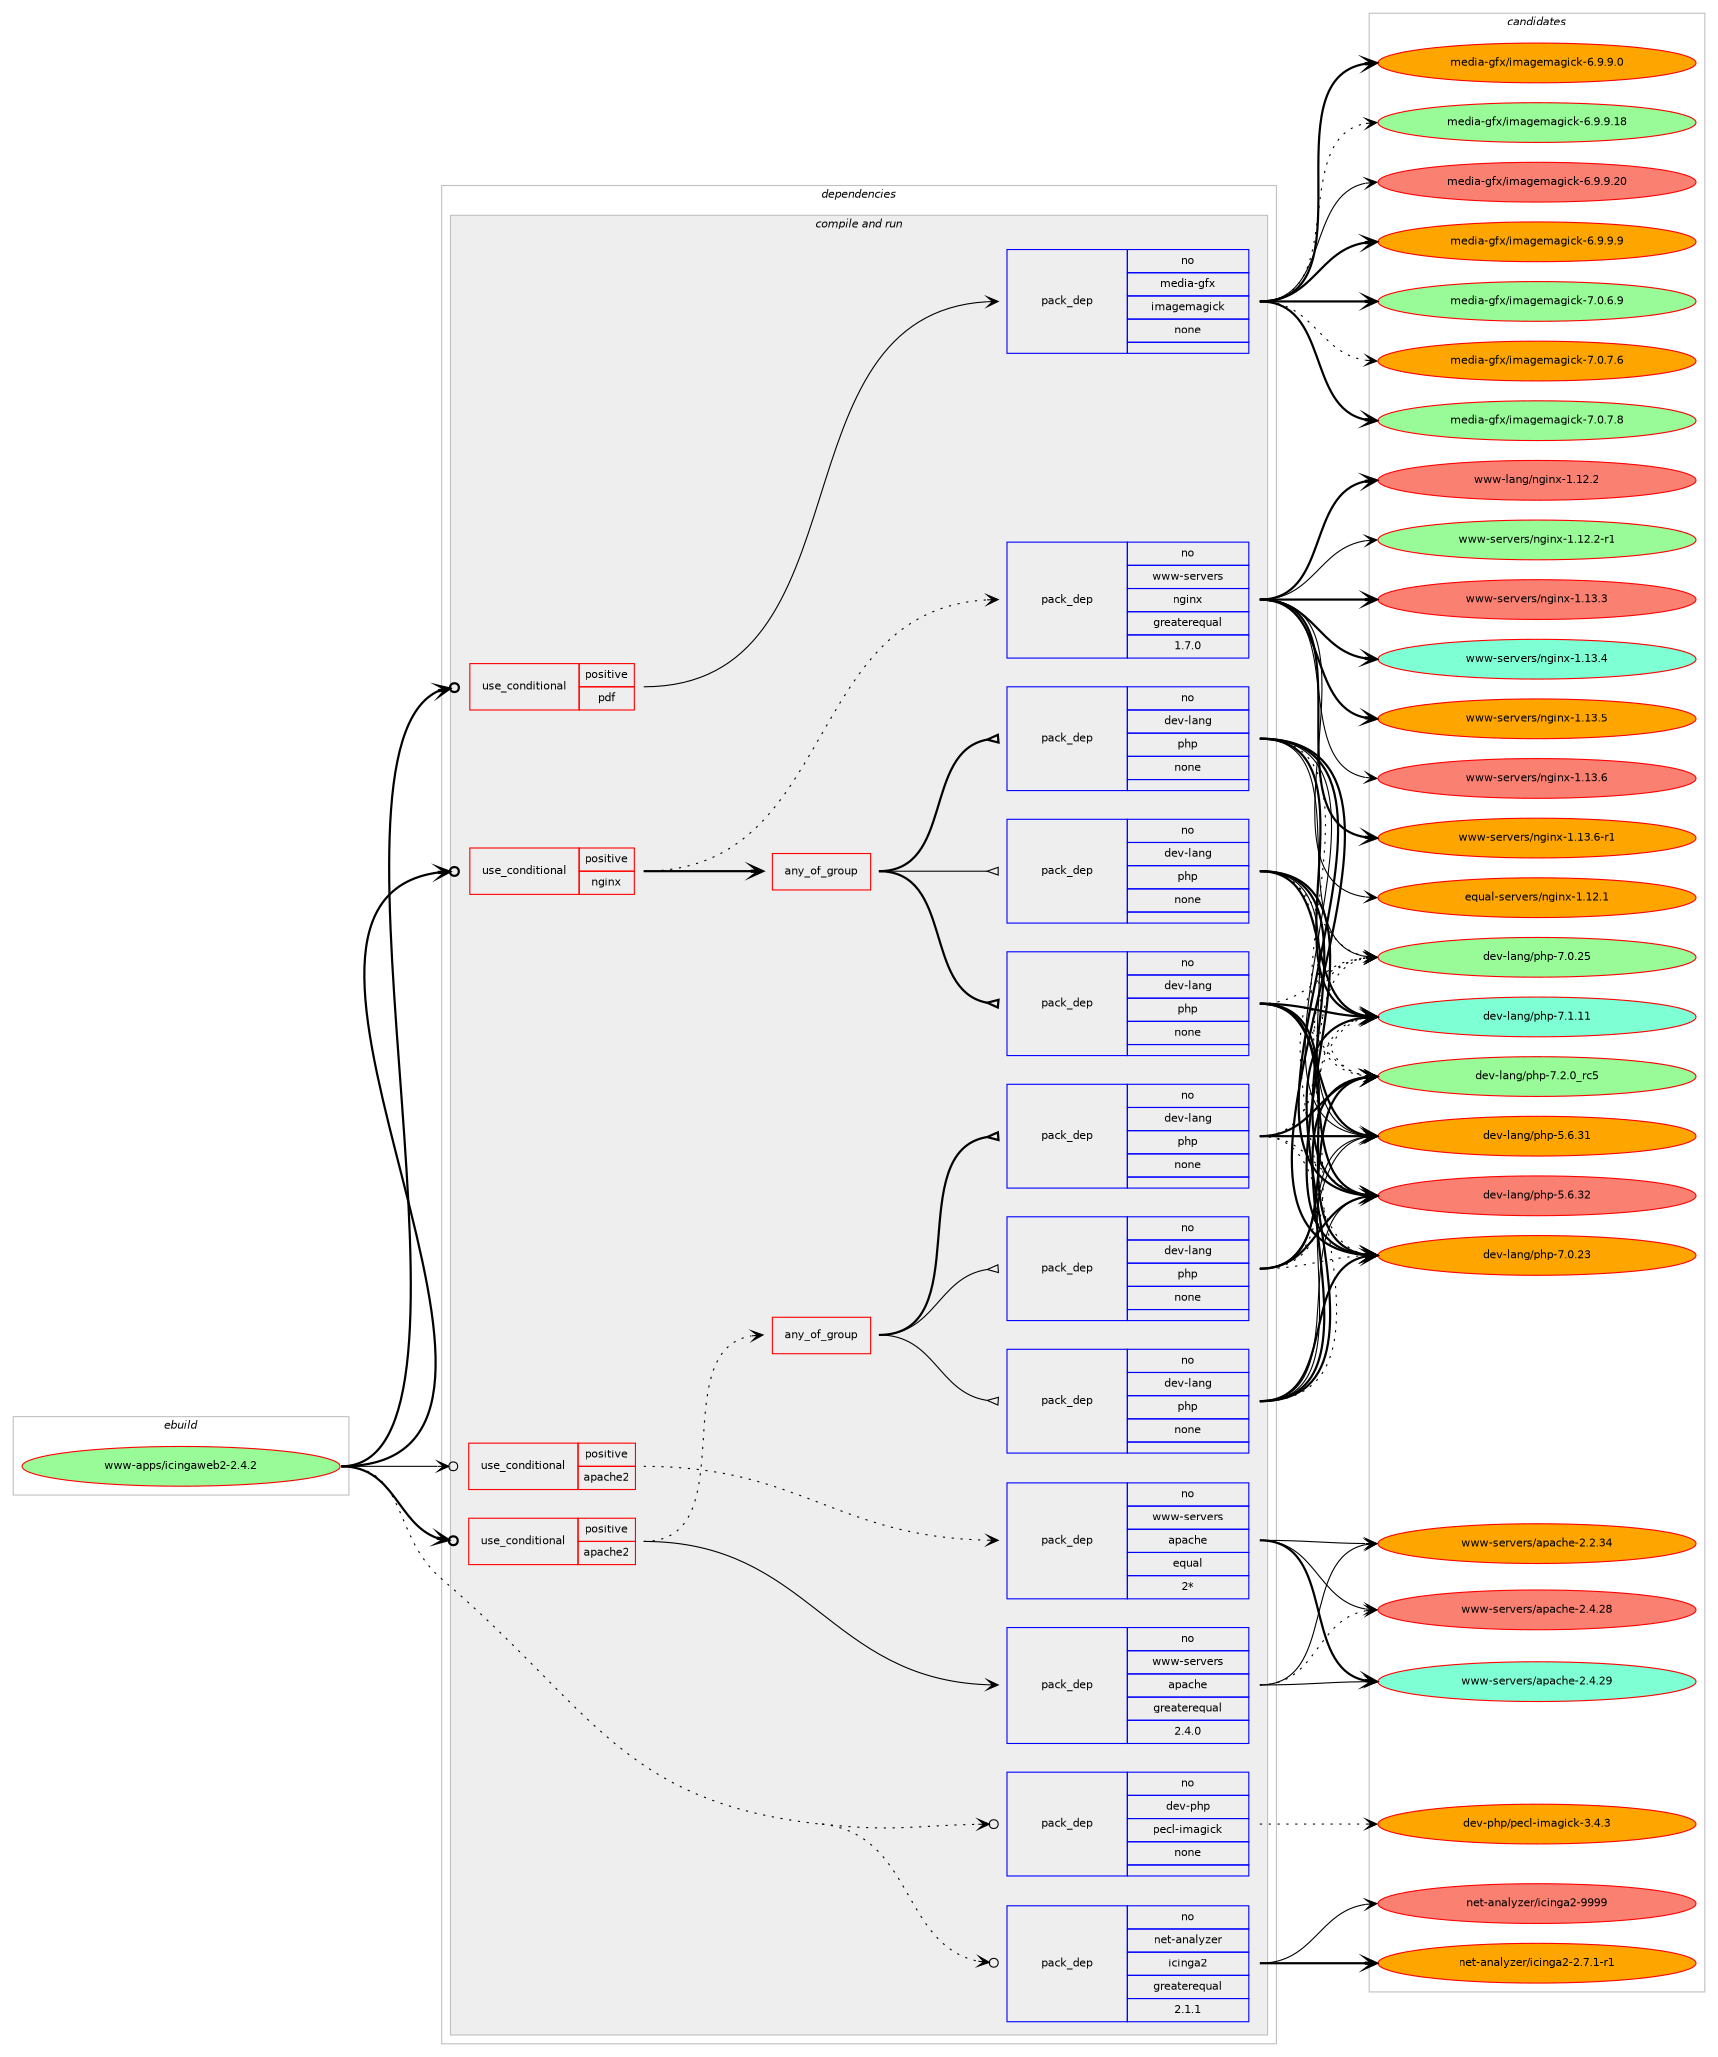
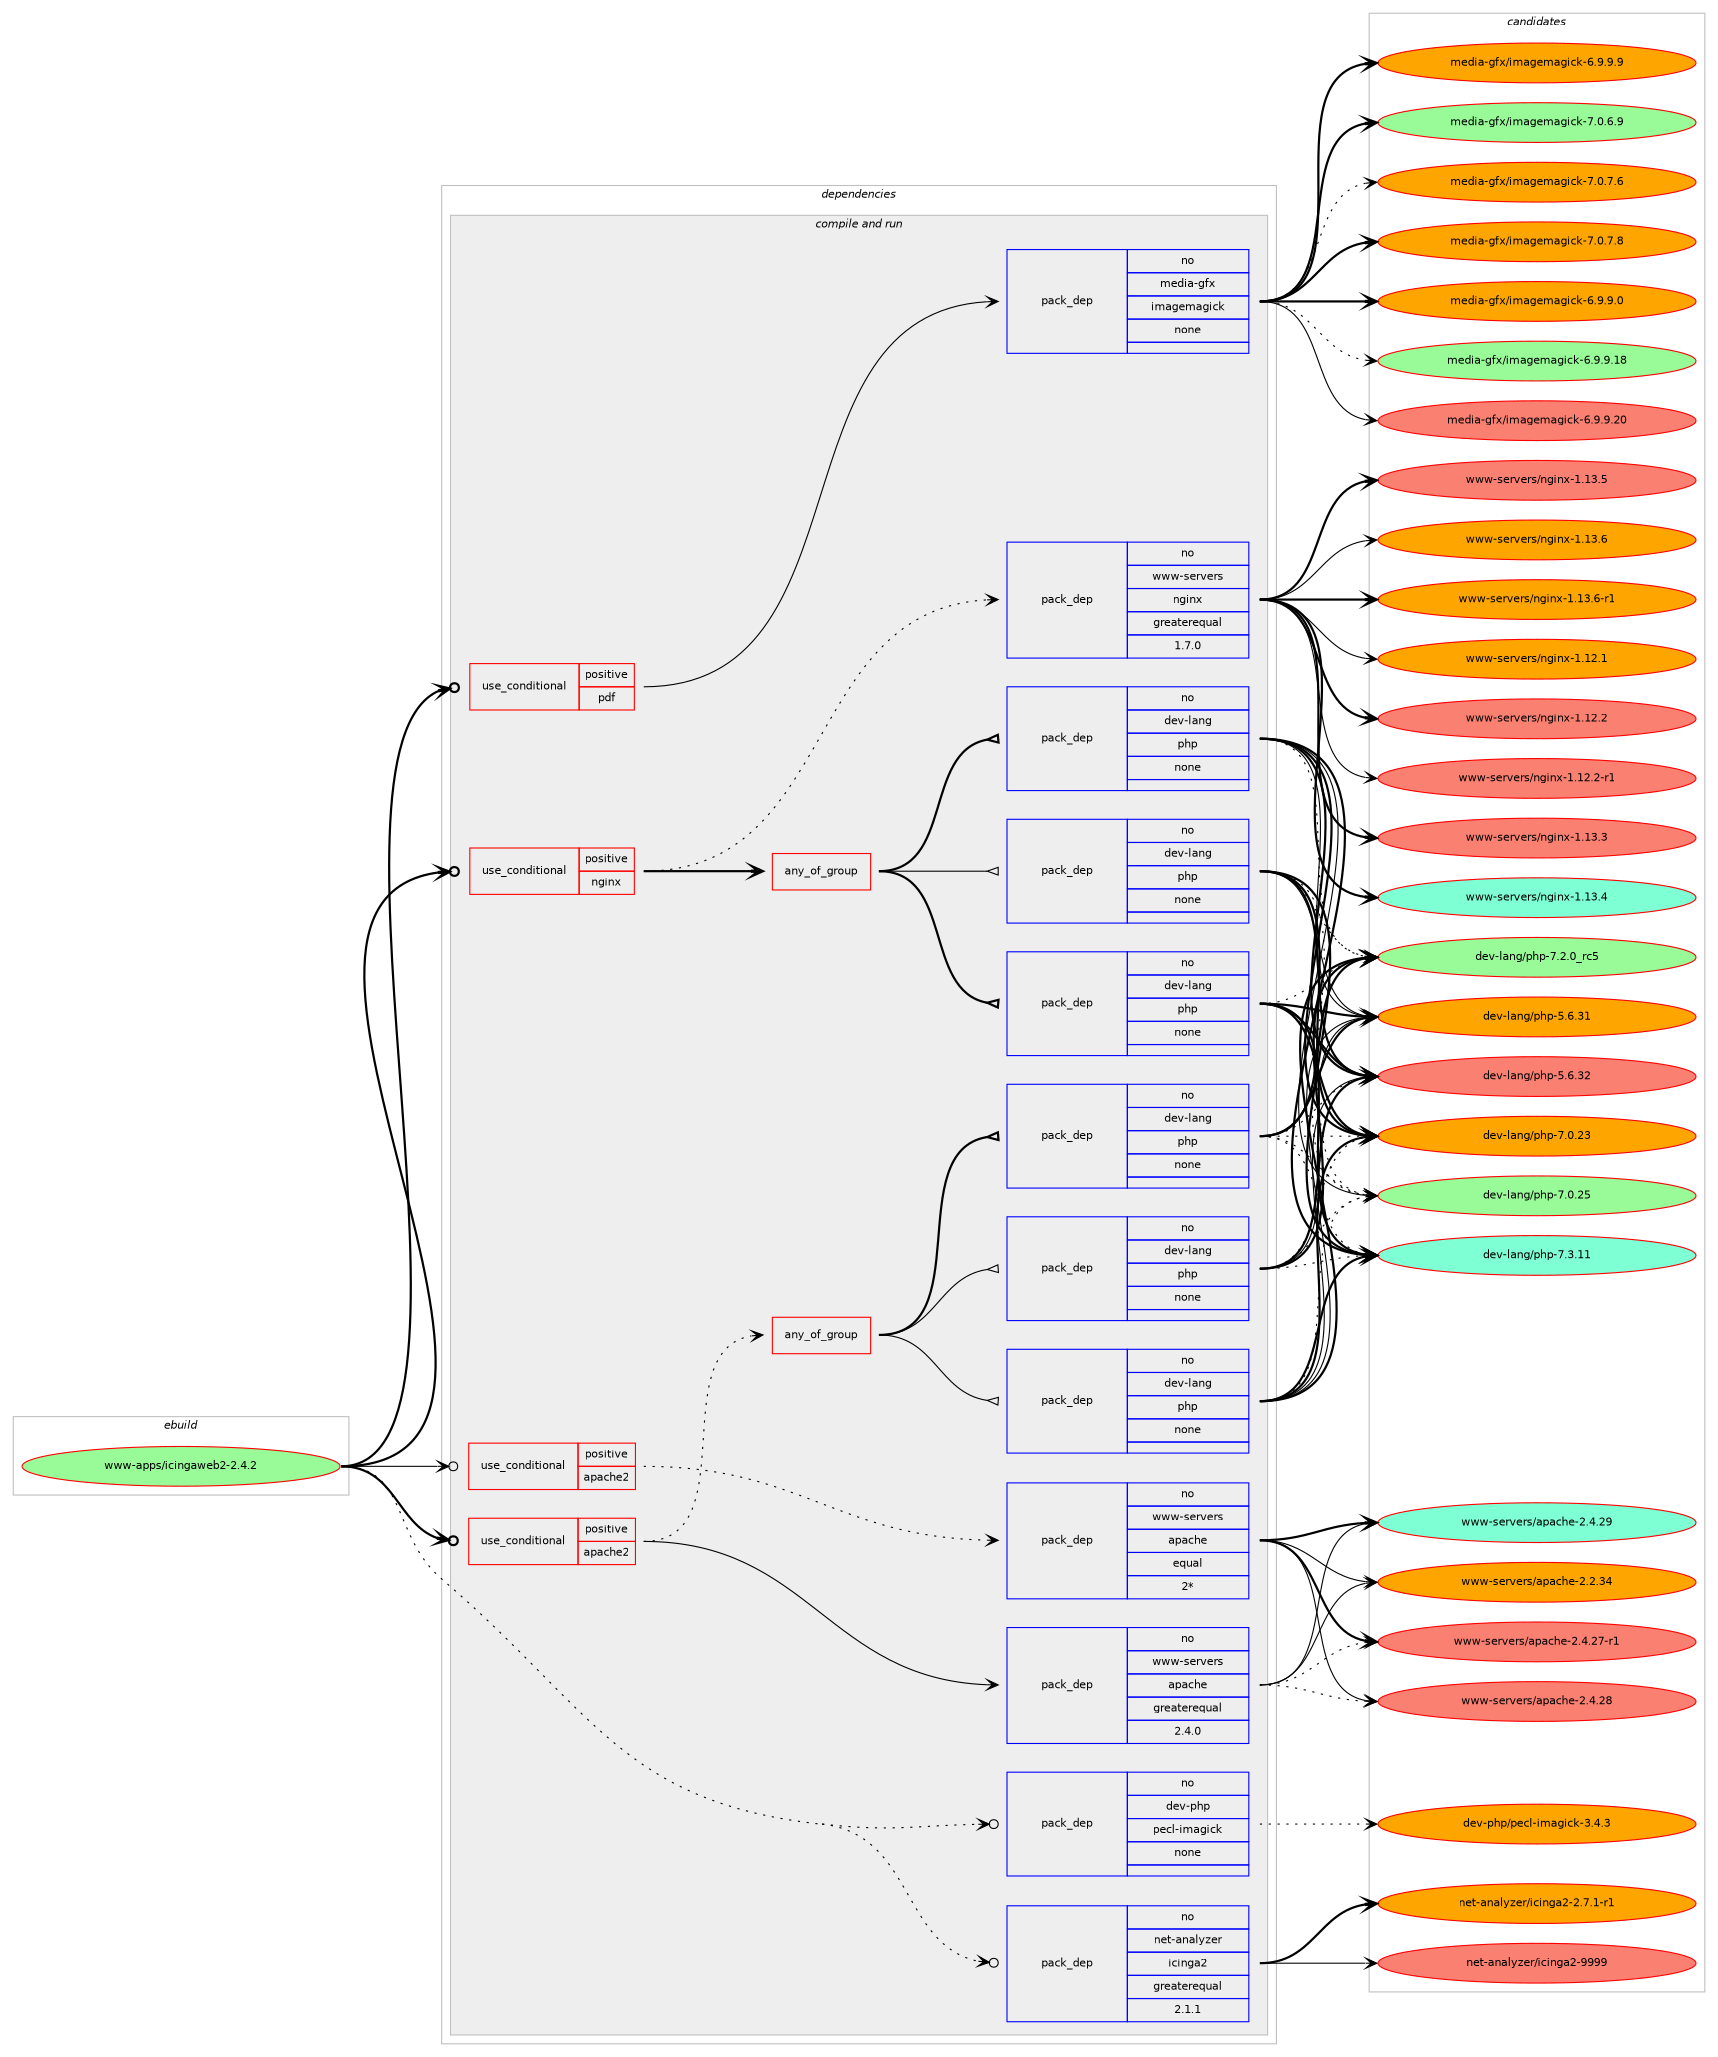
(1537, 421) -> (1537, 242)
(1537, 480) -> (1537, 719)
(1537, 540) -> (1537, 778)
(1537, 719) -> (1537, 480)
(1537, 778) -> (1537, 540)
(1537, 898) -> (1537, 659)
(1537, 1017) -> (1537, 1255)
none -> (1537, 1642)
